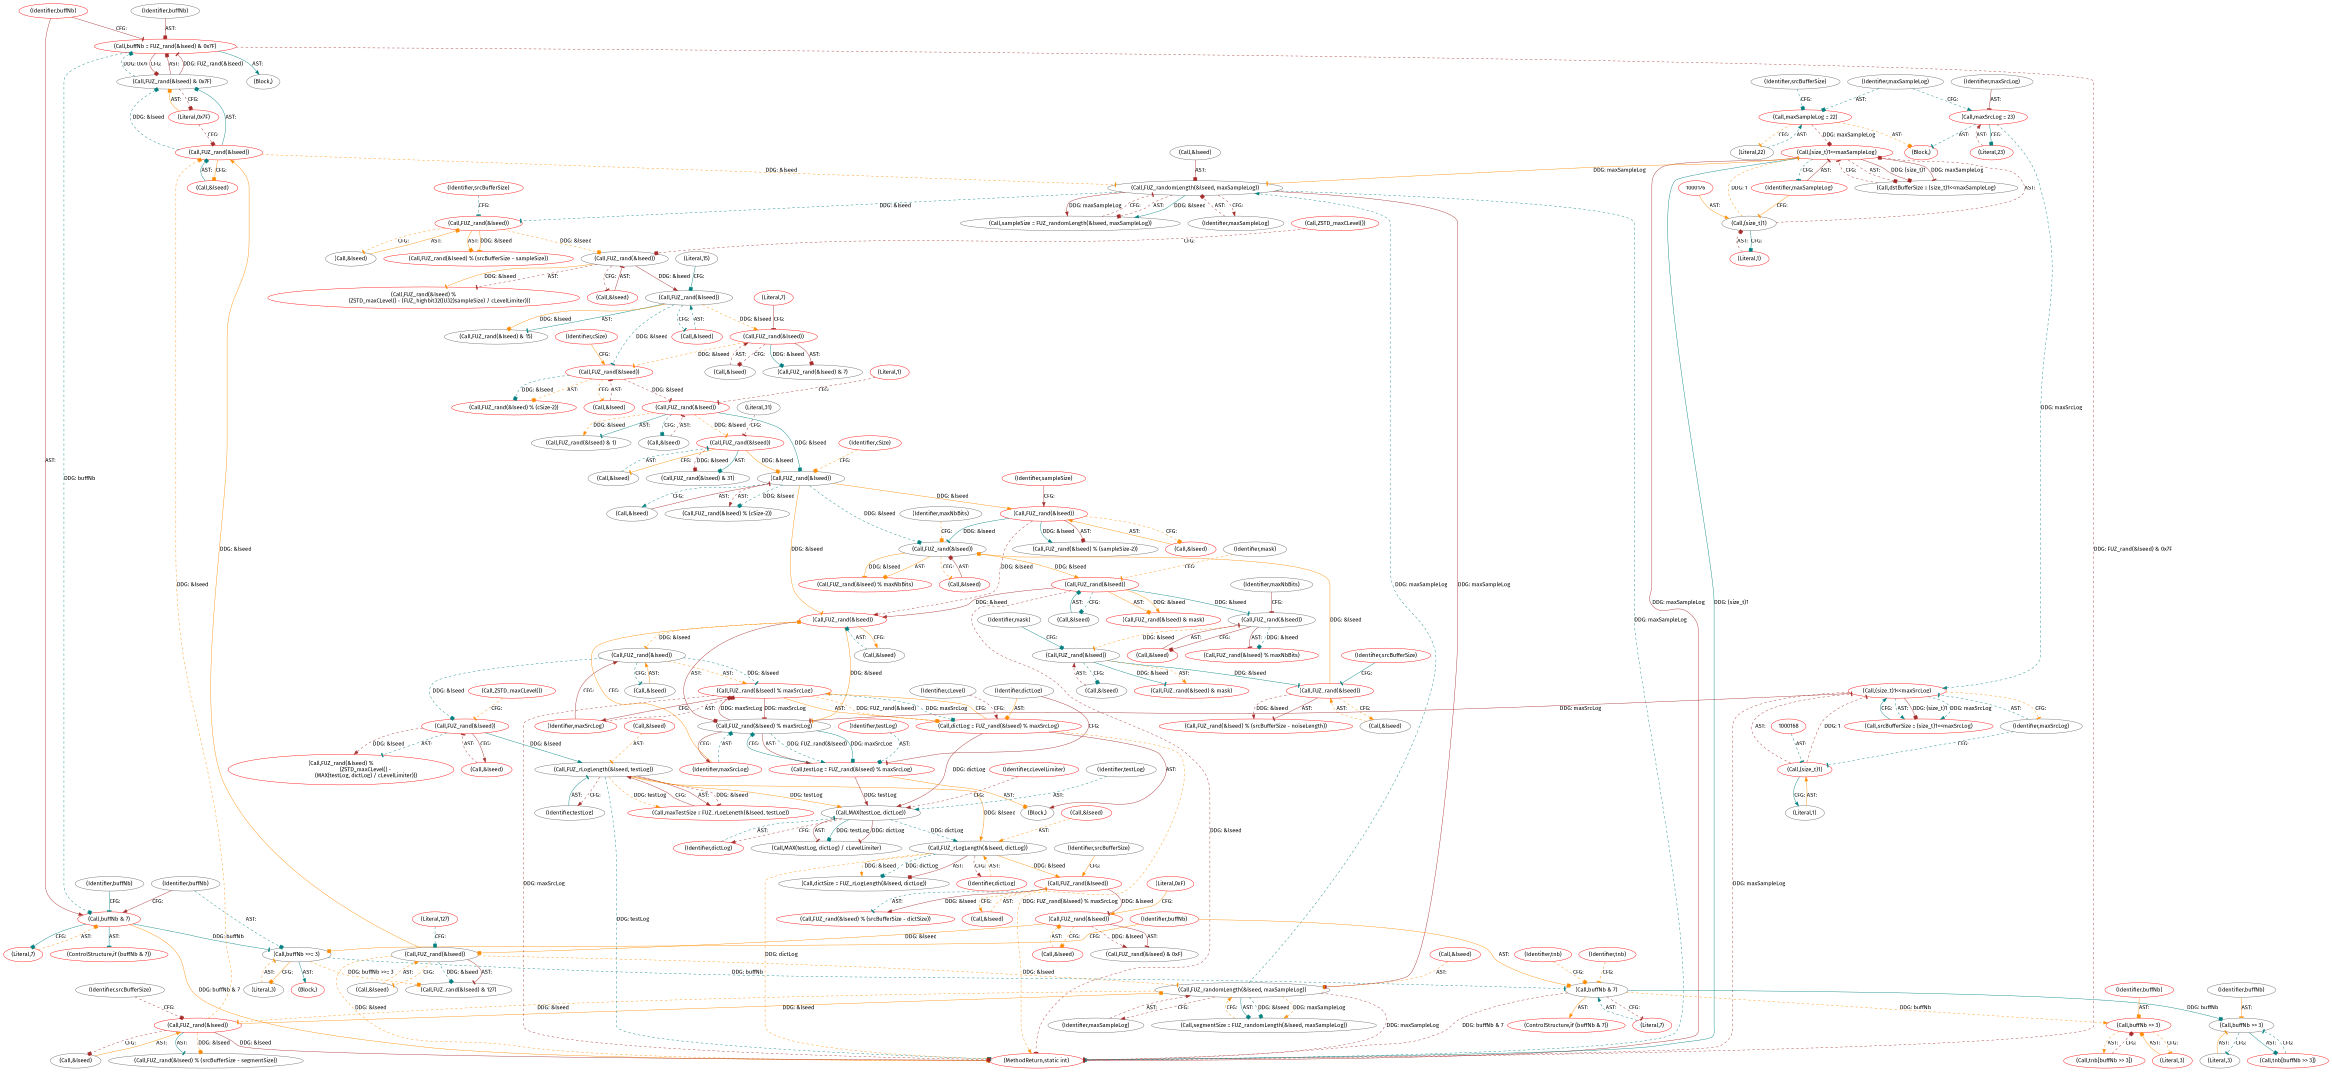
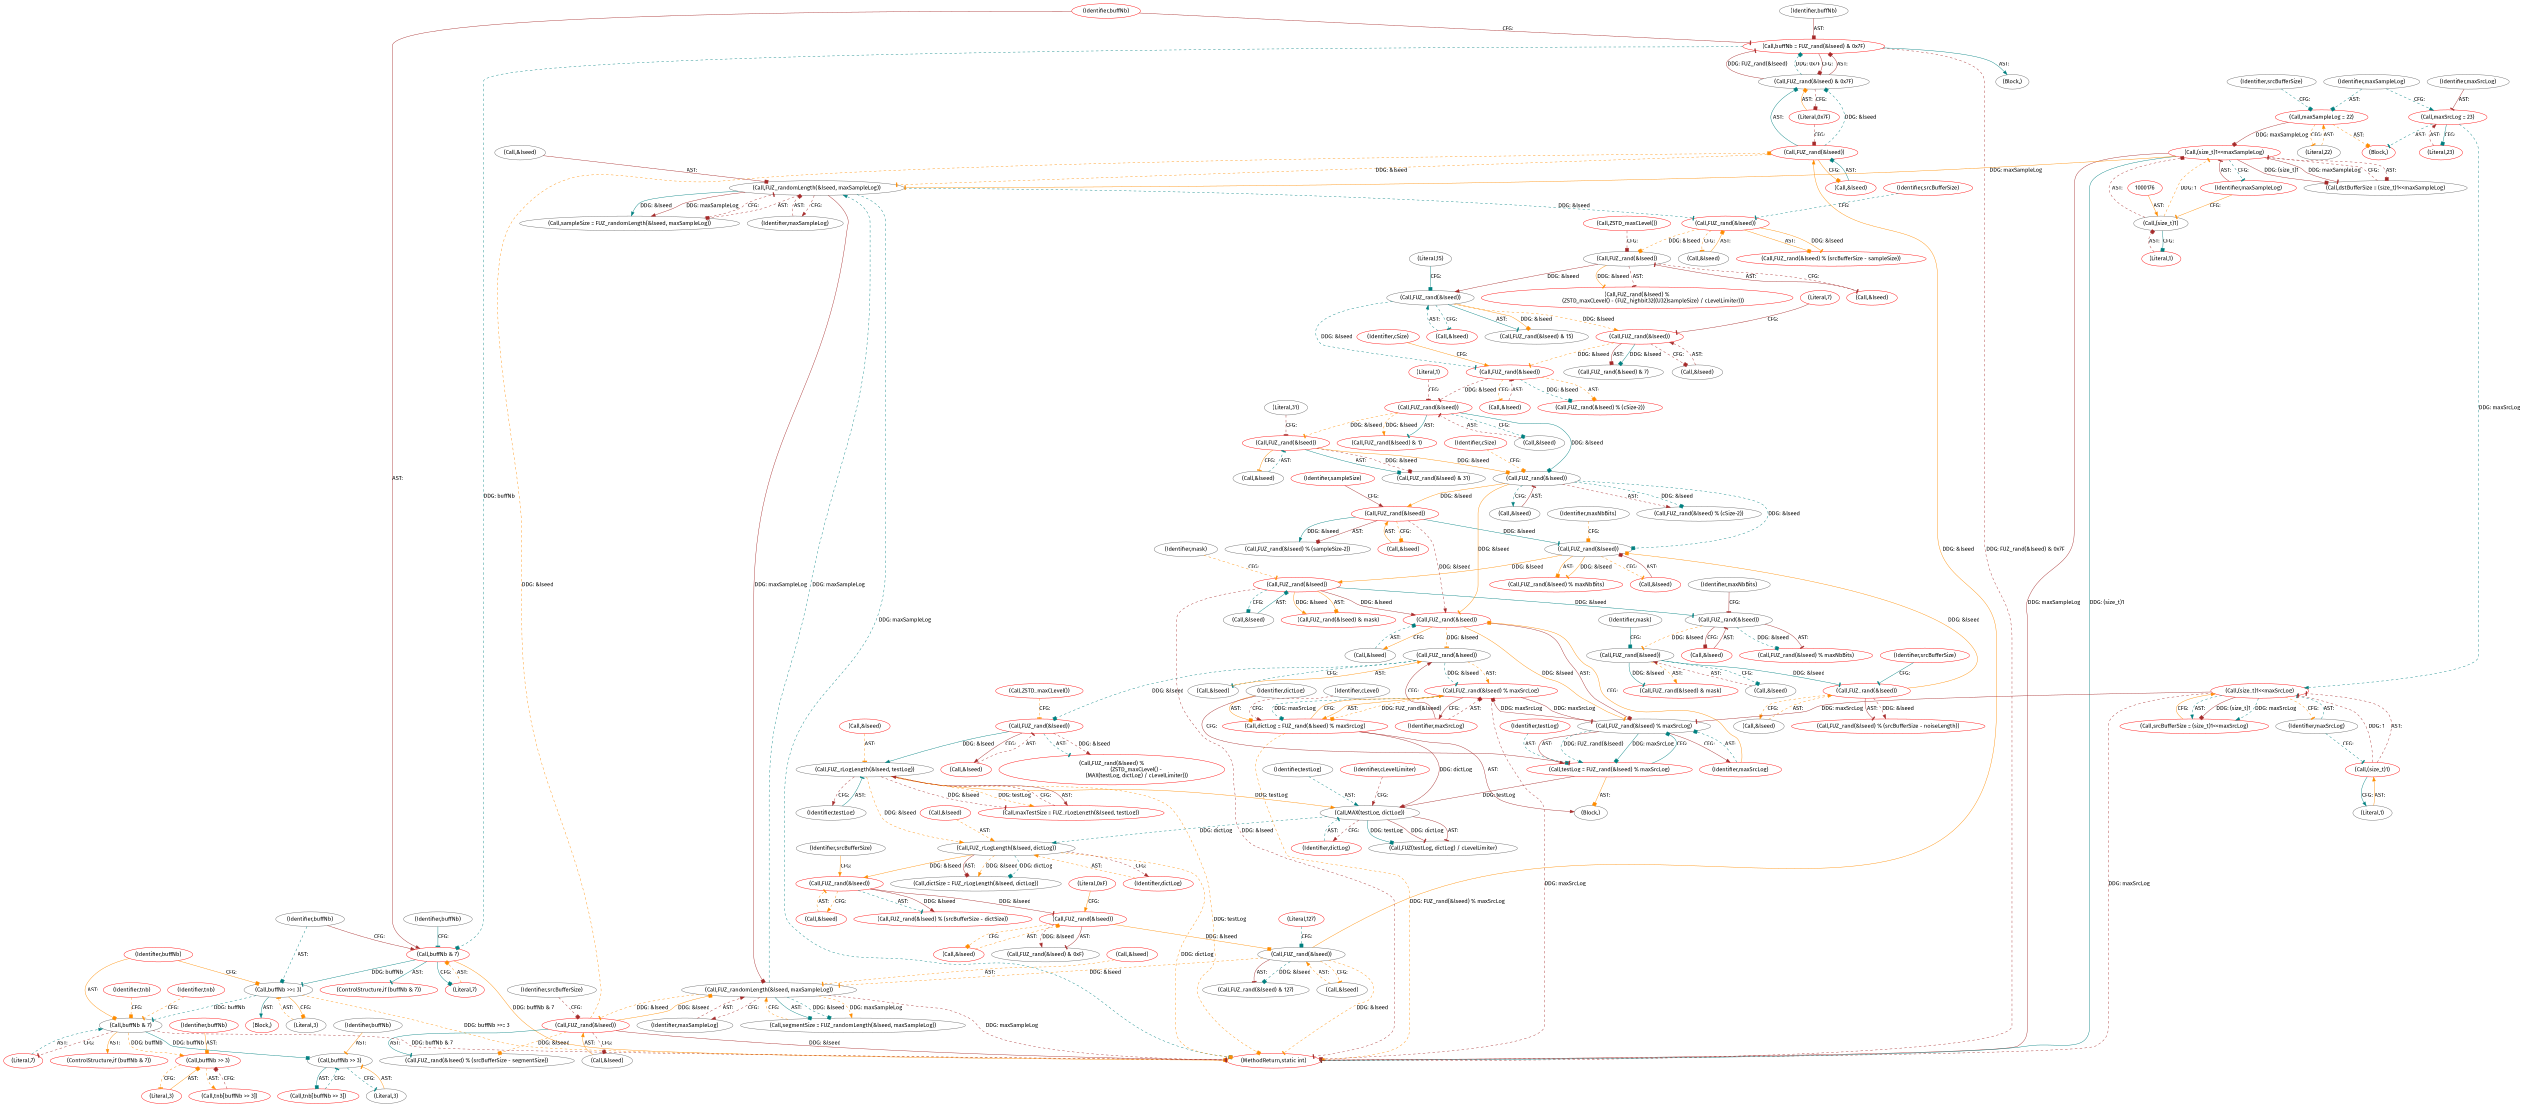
(1820, 133) -> (2261, 130)
(1786, 141) -> (2324, 137)
(581, 443) -> (1387, 443)
(1881, 712) -> (2186, 700)
(1789, 726) -> none
(826, 787) -> (898, 828)
(663, 791) -> (977, 786)
(827, 848) -> (1443, 848)
(1759, 884) -> (2129, 884)
(362, 977) -> (551, 1048)
(676, 1040) -> (1171, 809)
